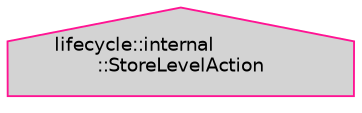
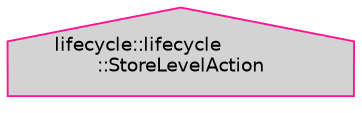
(181, 56) -> (181, 56)
